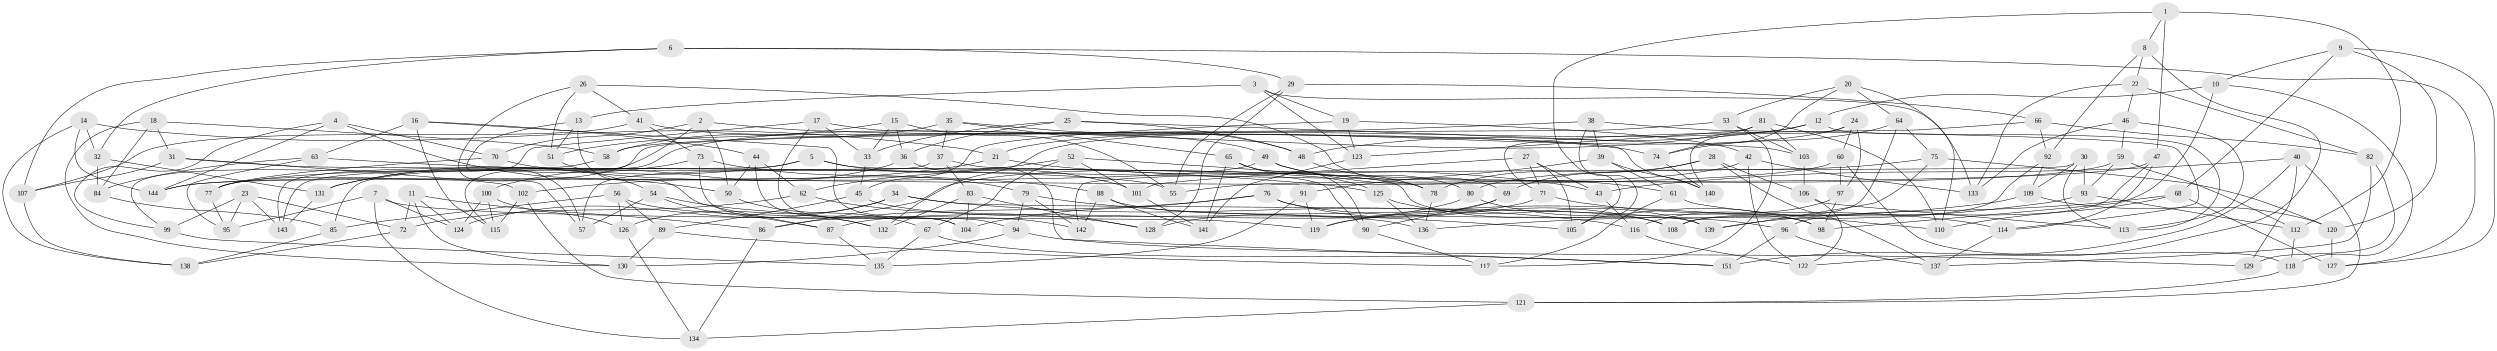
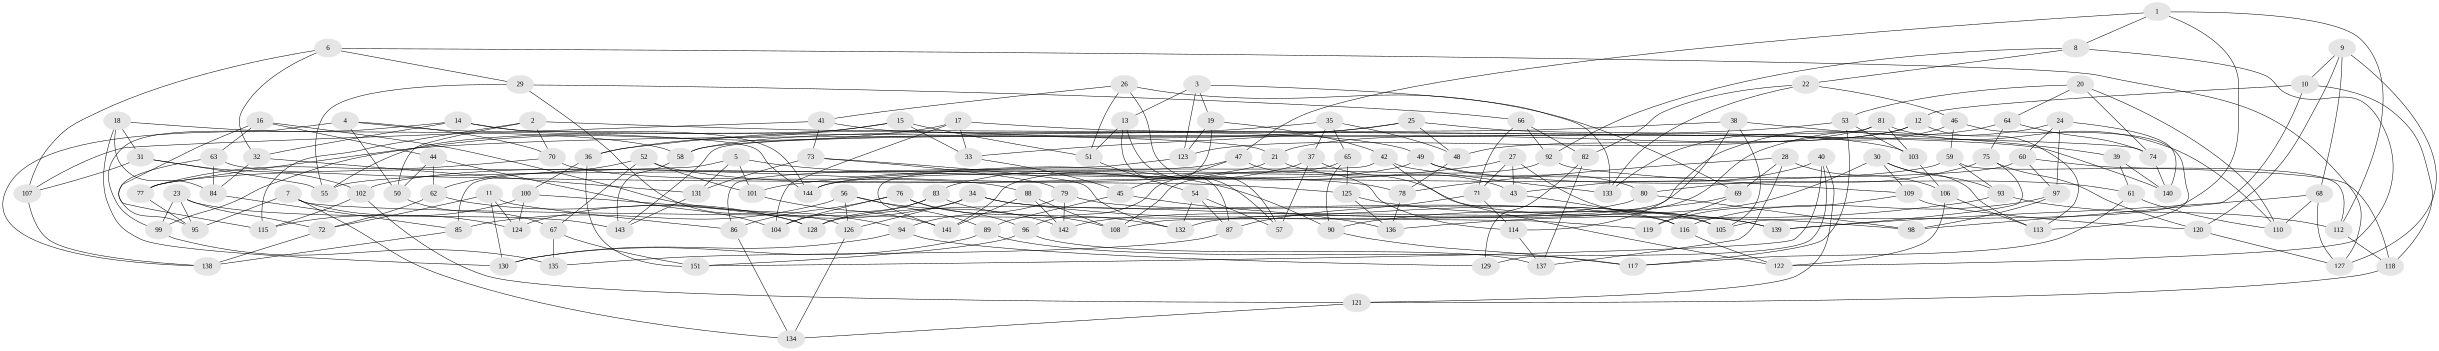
(1304, 194) -> none
